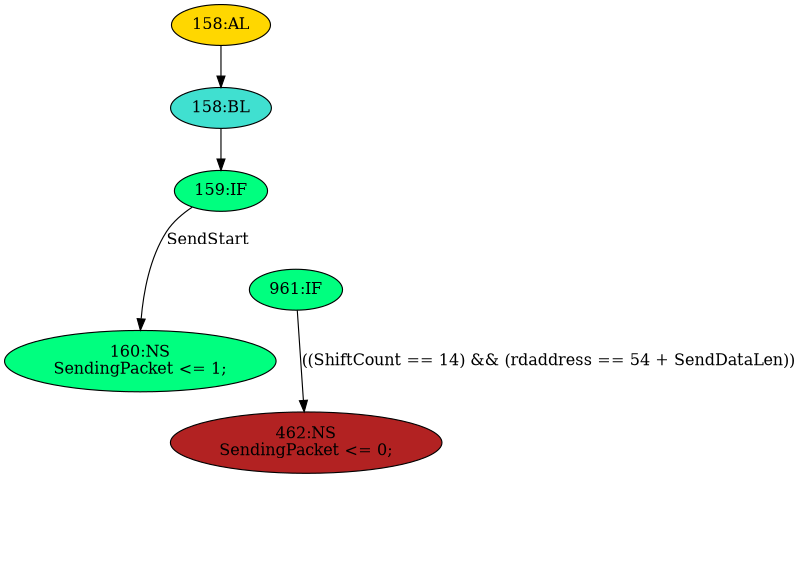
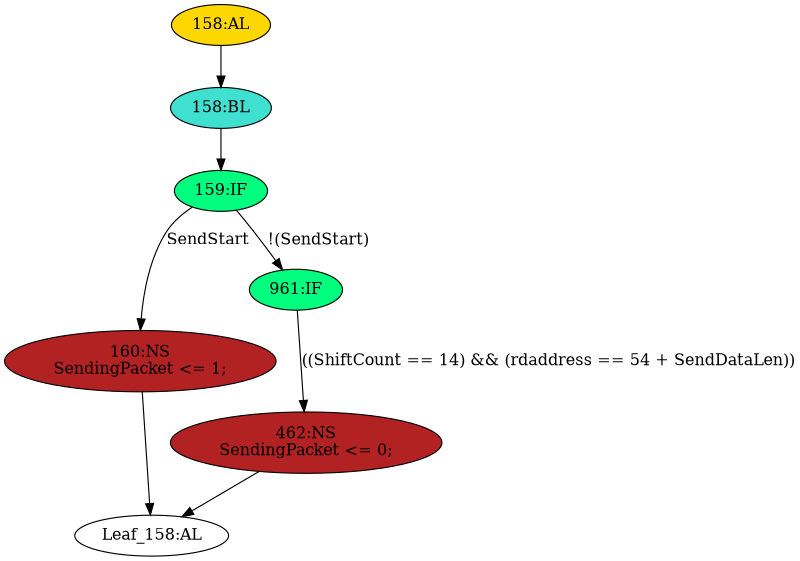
none -> (257, 235)
(140, 361) -> (140, 361)
none -> (152, 536)
